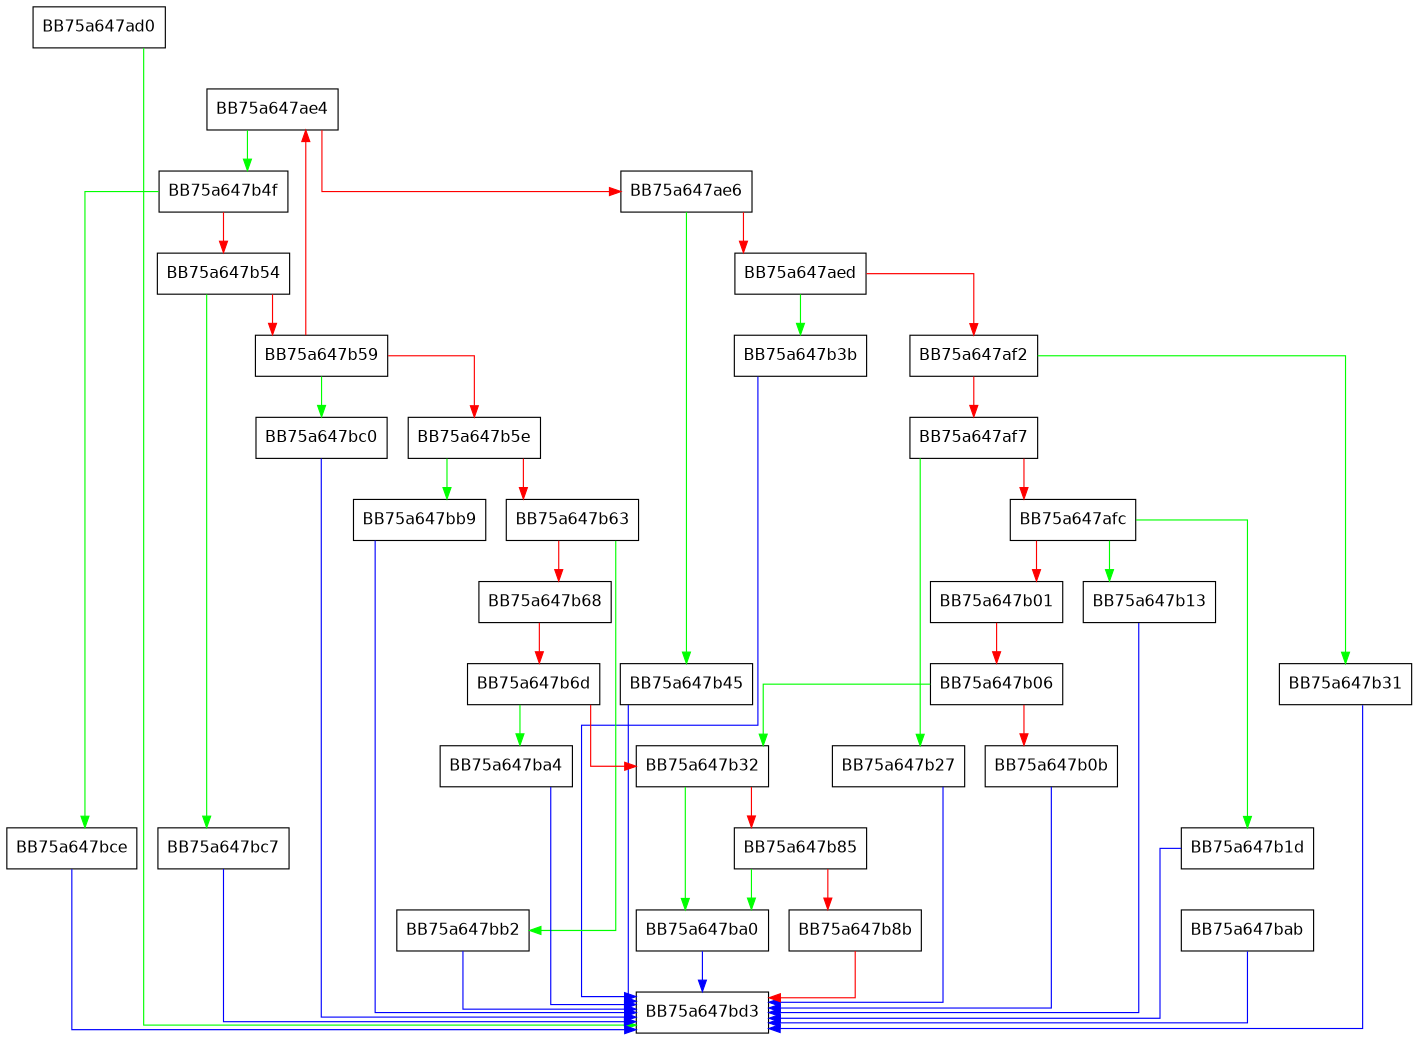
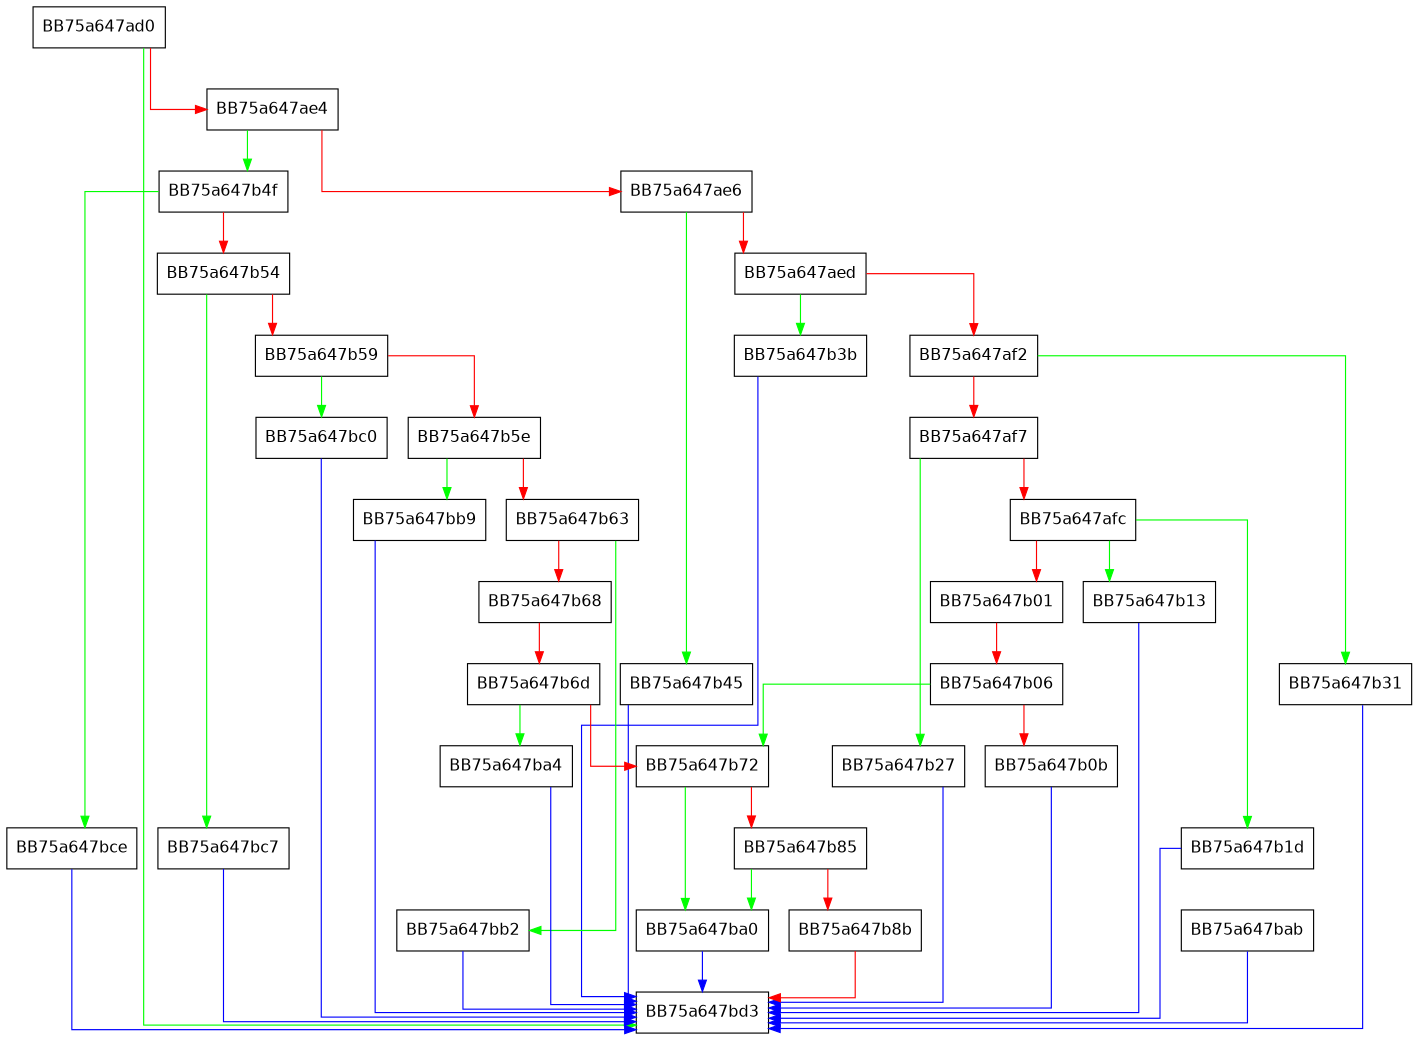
(306, 238) -> (151, 101)
(702, 766) -> (702, 766)
